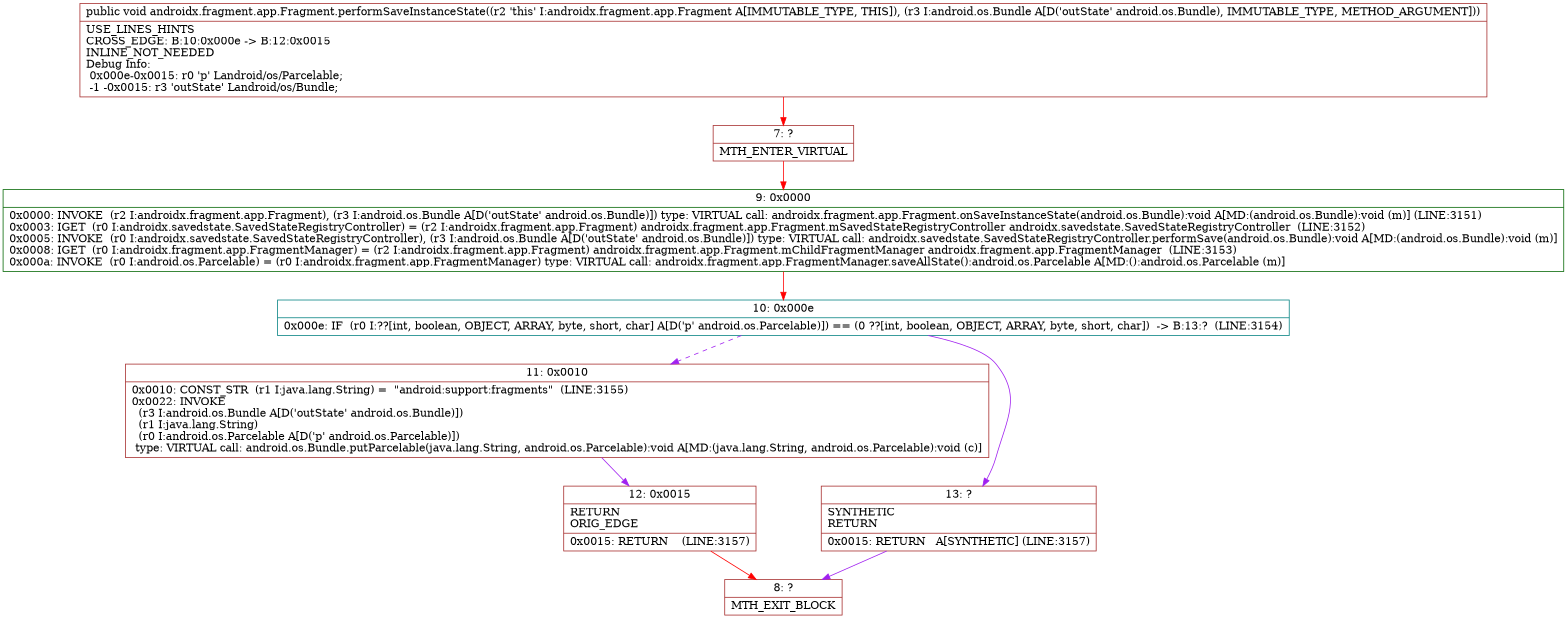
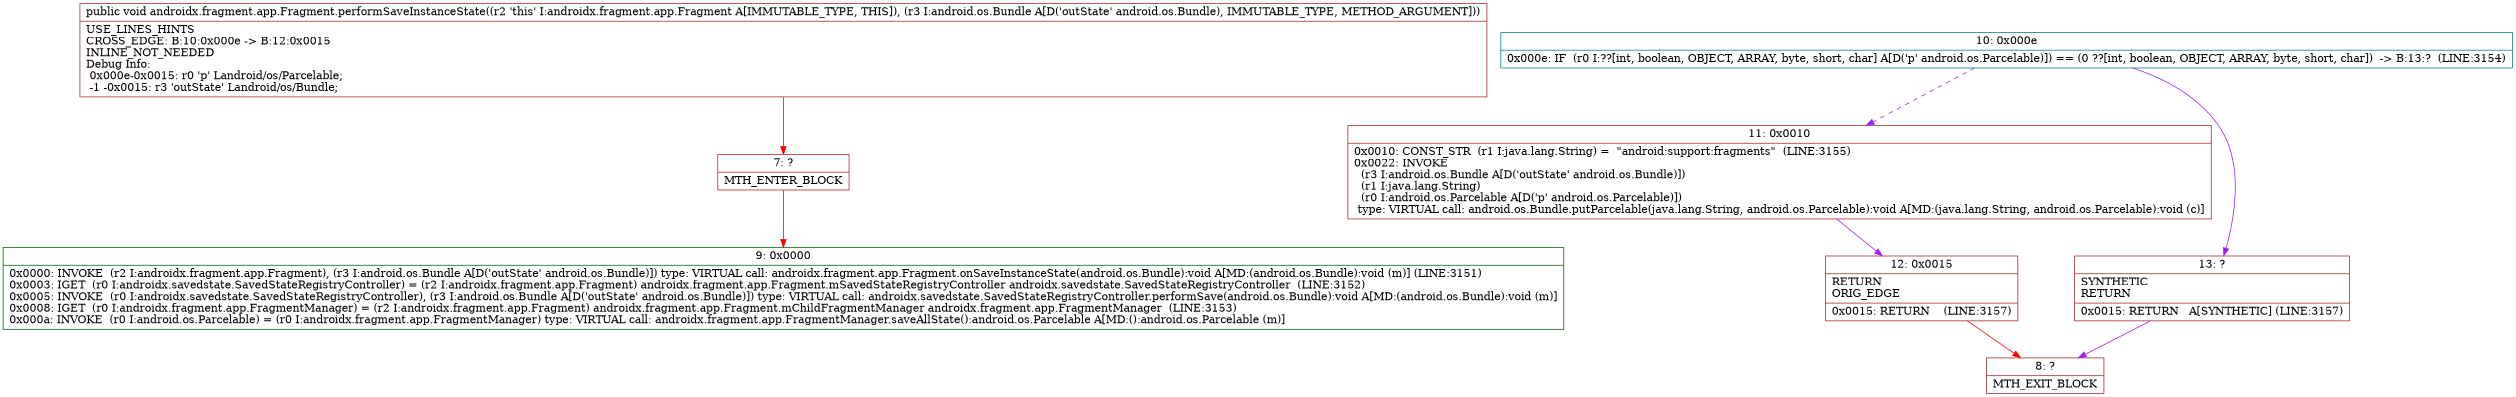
(783, 152) -> (783, 181)
(783, 282) -> none
